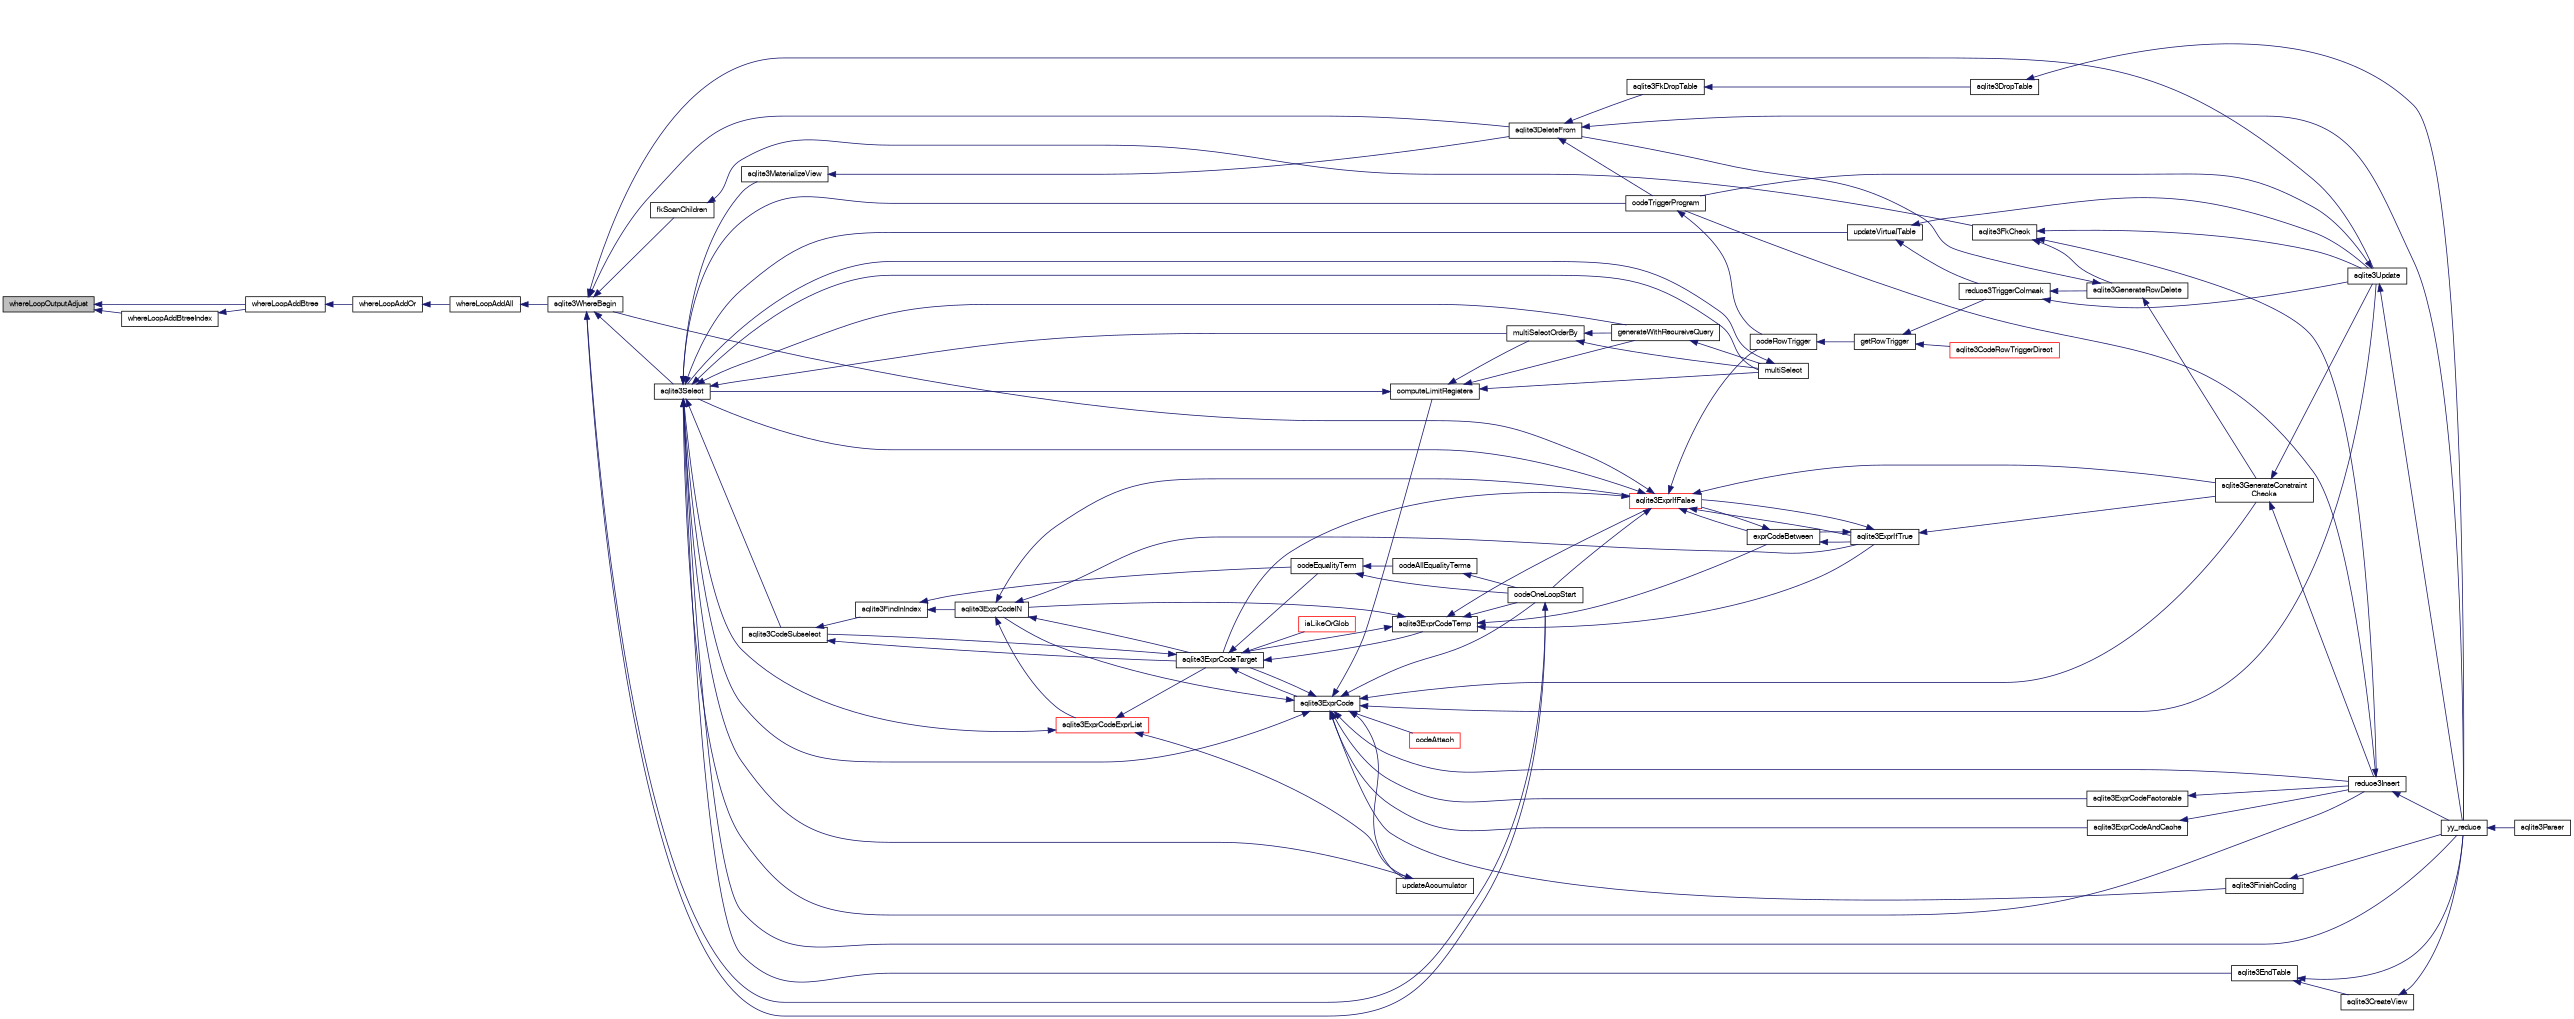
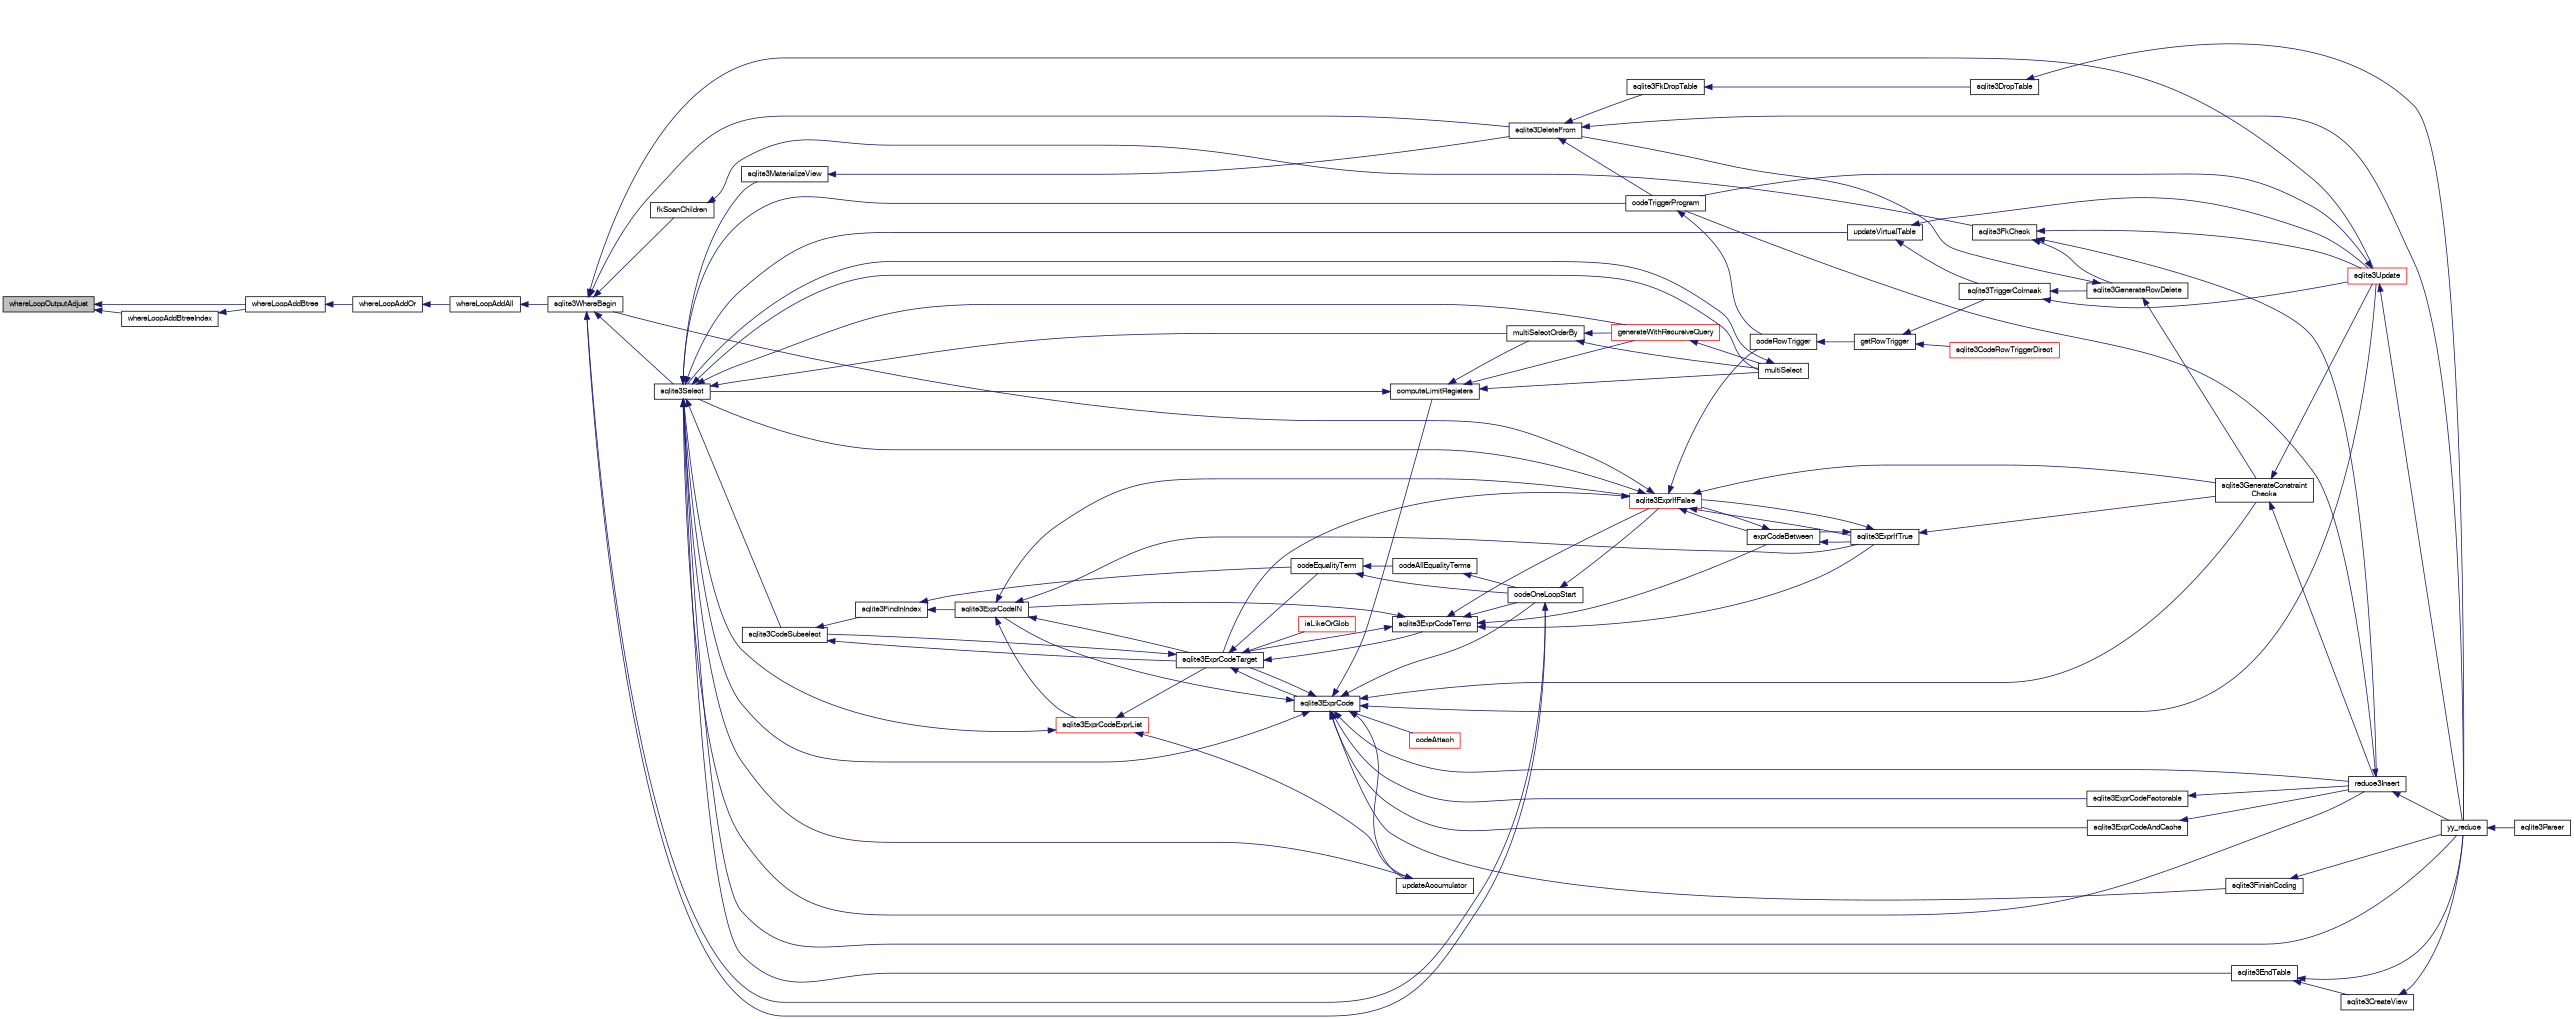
(2377, 276) -> (2377, 276)
(2005, 291) -> (2005, 291)
(1666, 333) -> (1666, 333)
(1595, 551) -> (1606, 553)
